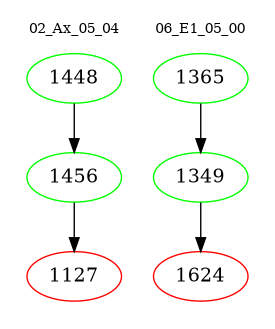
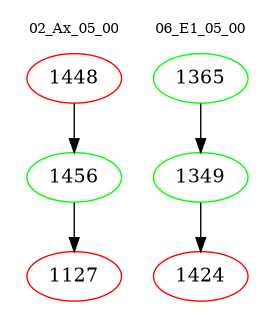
(74, 30) -> (74, 30)
(74, 78) -> (74, 78)
(201, 276) -> (201, 276)
